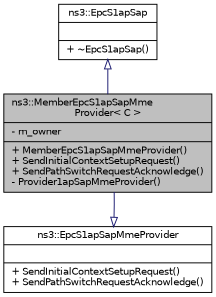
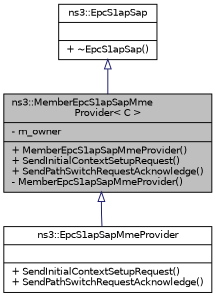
(86, 182) -> (97, 182)
(114, 205) -> (102, 214)
